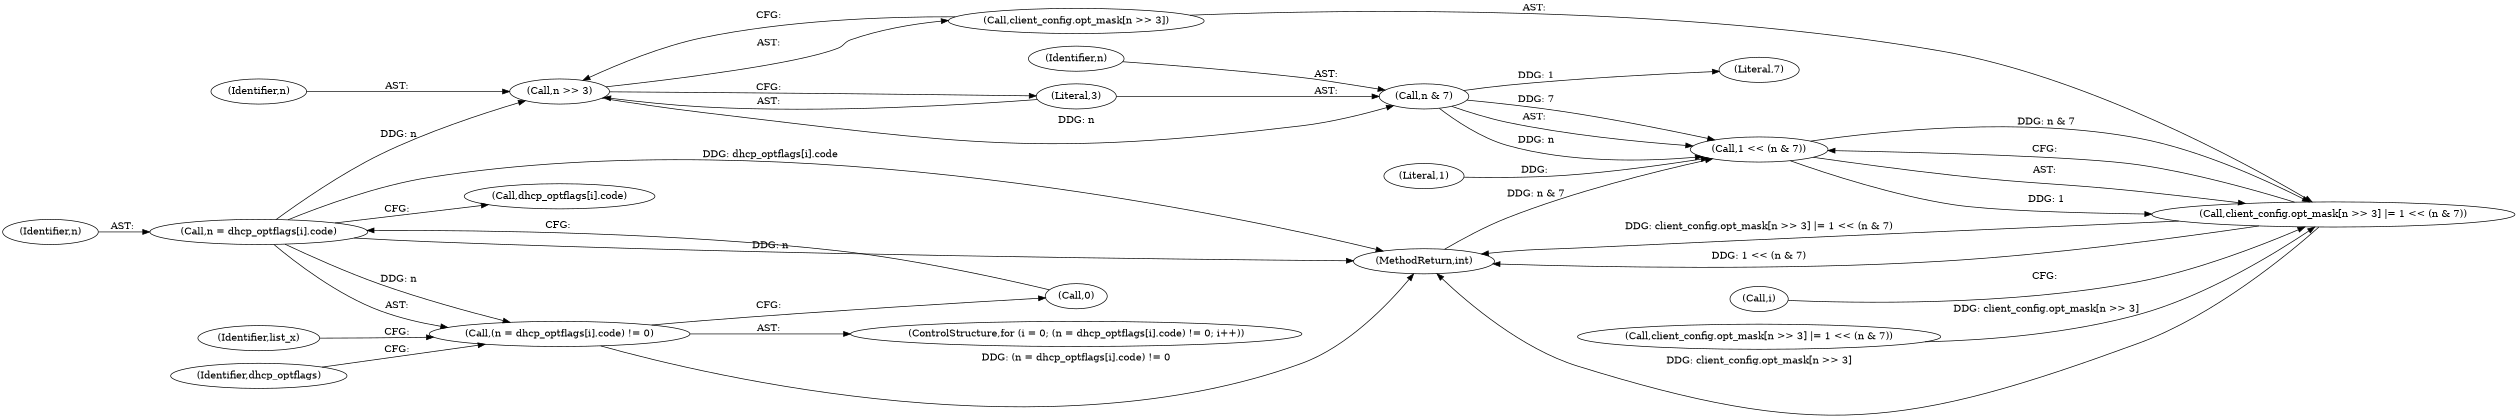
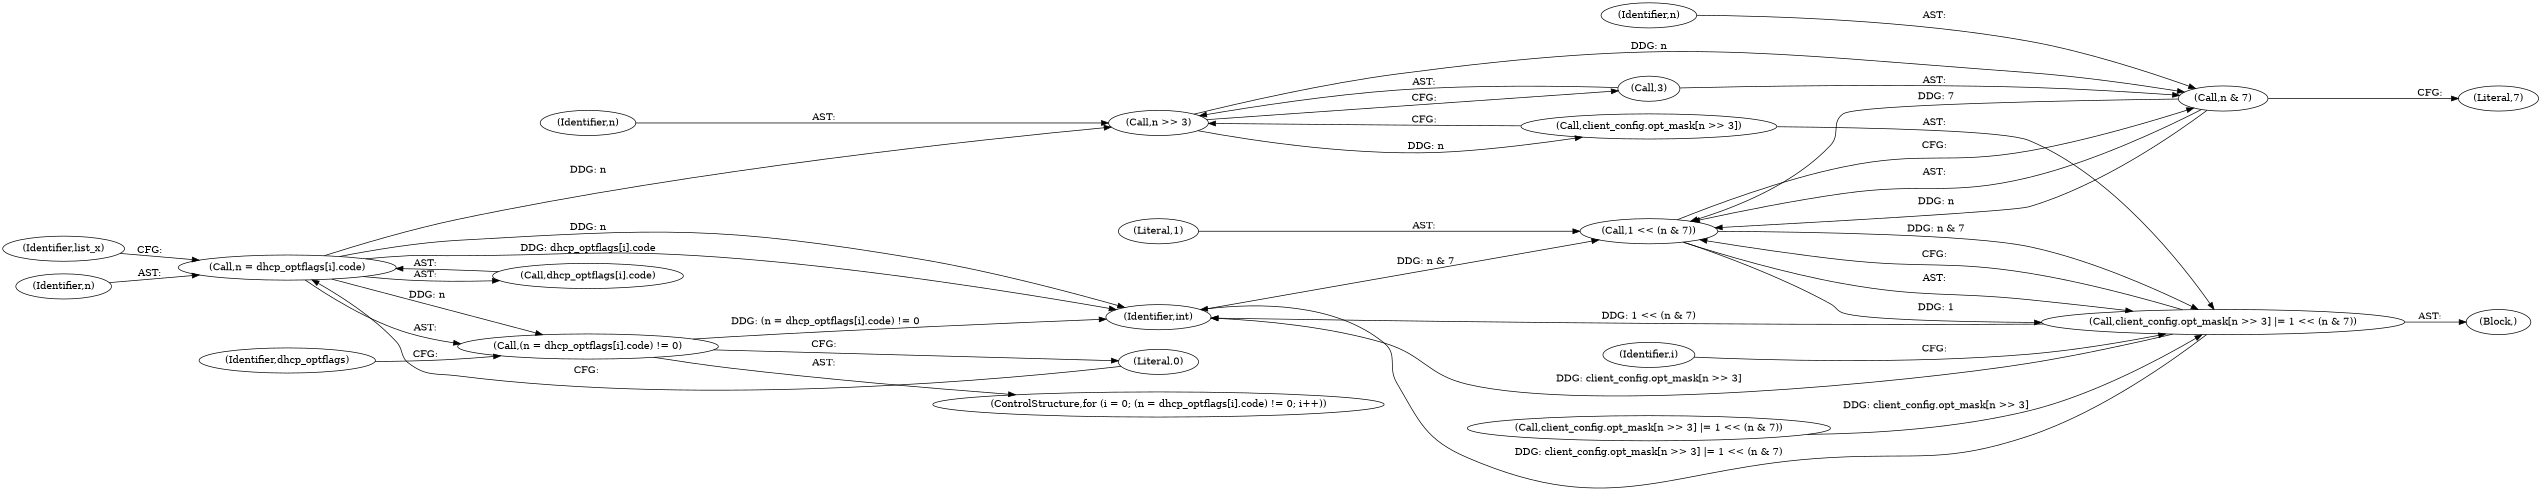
(770, 43) -> (1426, 146)
(1536, 76) -> (2432, 93)
(1076, 96) -> (1649, 89)
none -> (1930, 158)
(1536, 170) -> (1426, 226)
(399, 209) -> (427, 275)
(1424, 261) -> (1158, 317)
none -> (451, 270)
(1076, 296) -> (1158, 362)
(1759, 299) -> (1649, 355)
none -> (2499, 322)
(373, 338) -> (156, 256)
